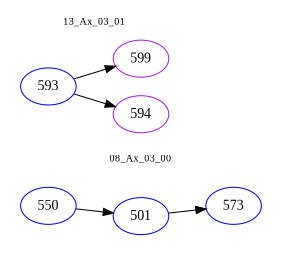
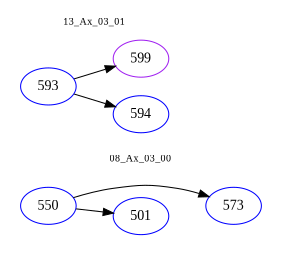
(141, 114) -> (141, 114)
(182, 212) -> (136, 186)
